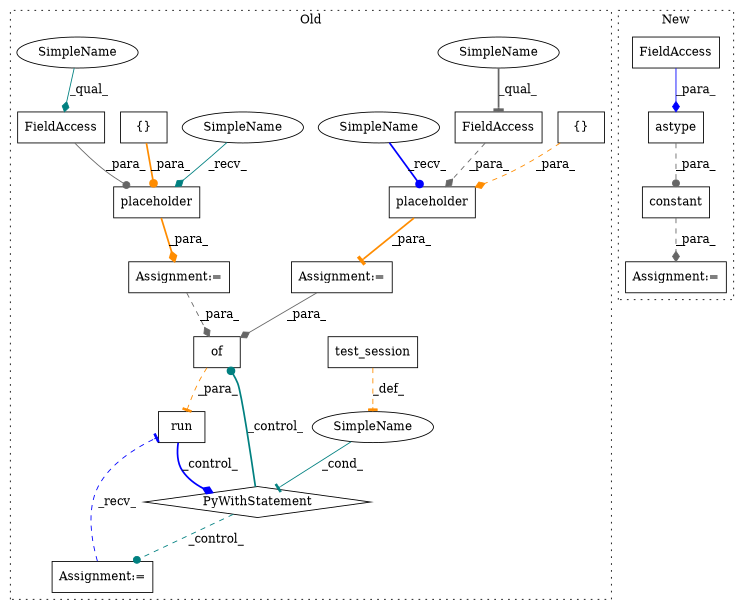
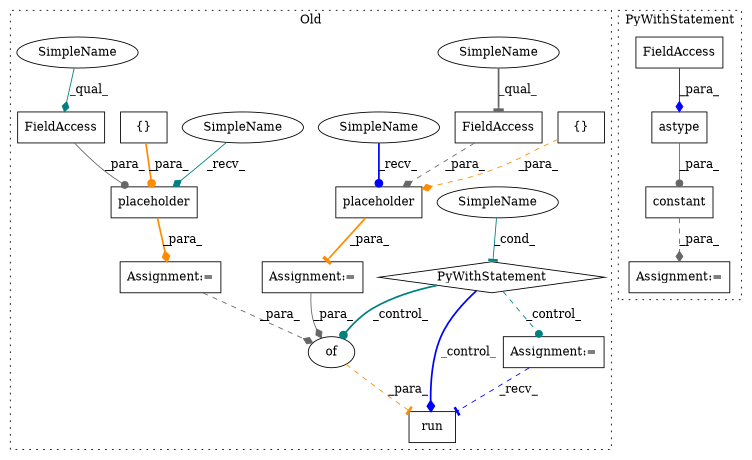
(676, 20) -> (680, 20)
(676, 161) -> (679, 161)
(217, 352) -> (332, 352)
(373, 352) -> none
(182, 470) -> (440, 340)
